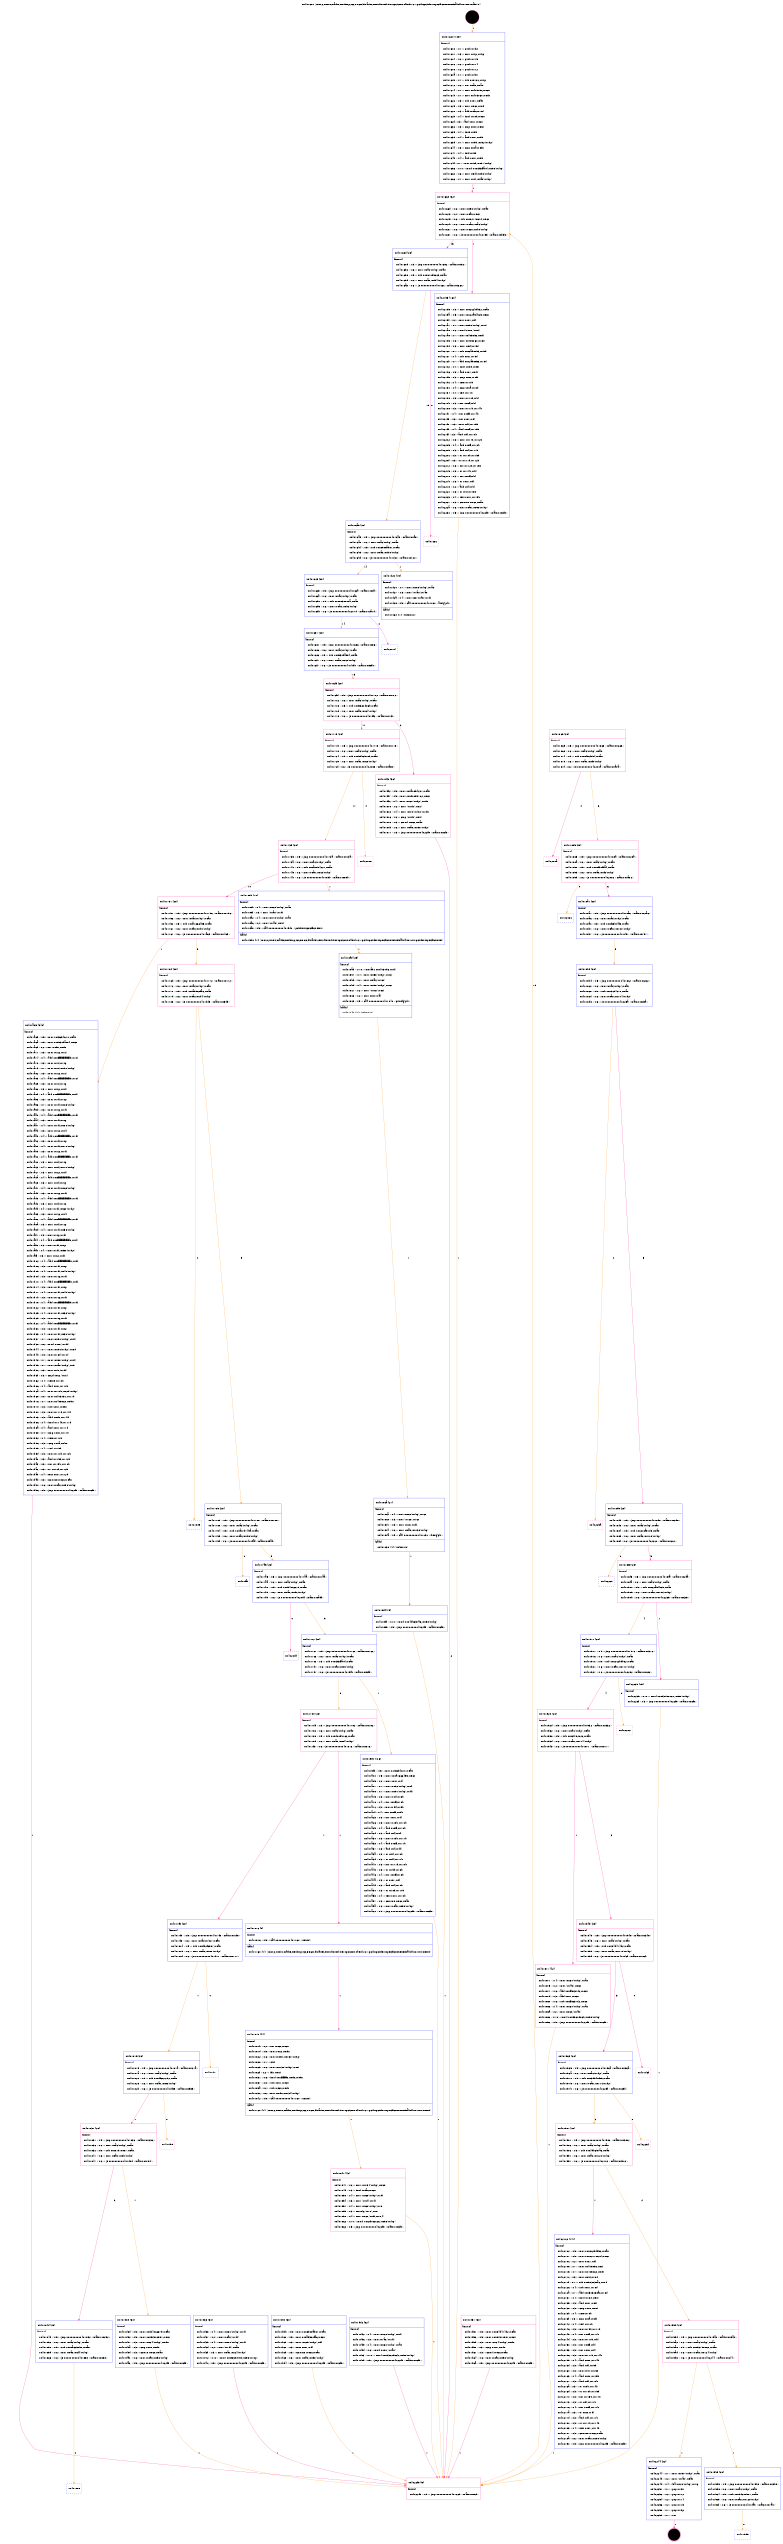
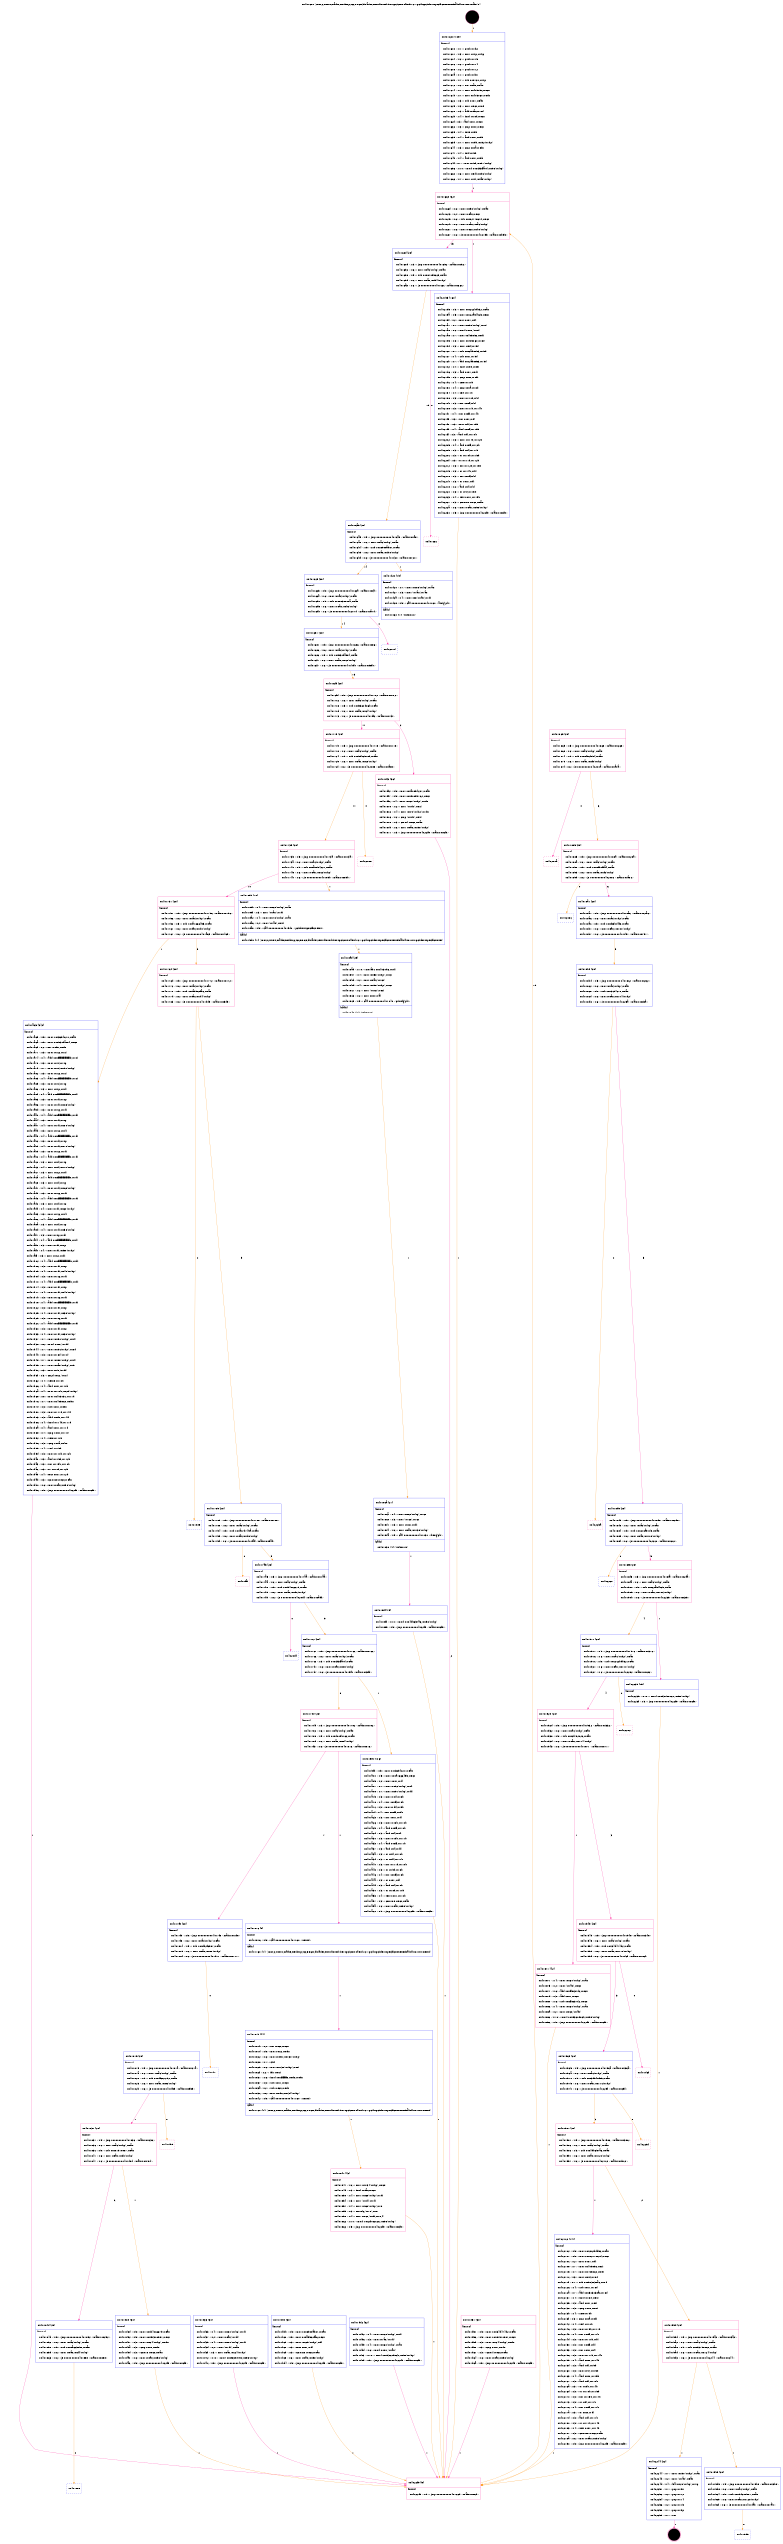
(243, 1581) -> (243, 1581)
(184, 2006) -> none
